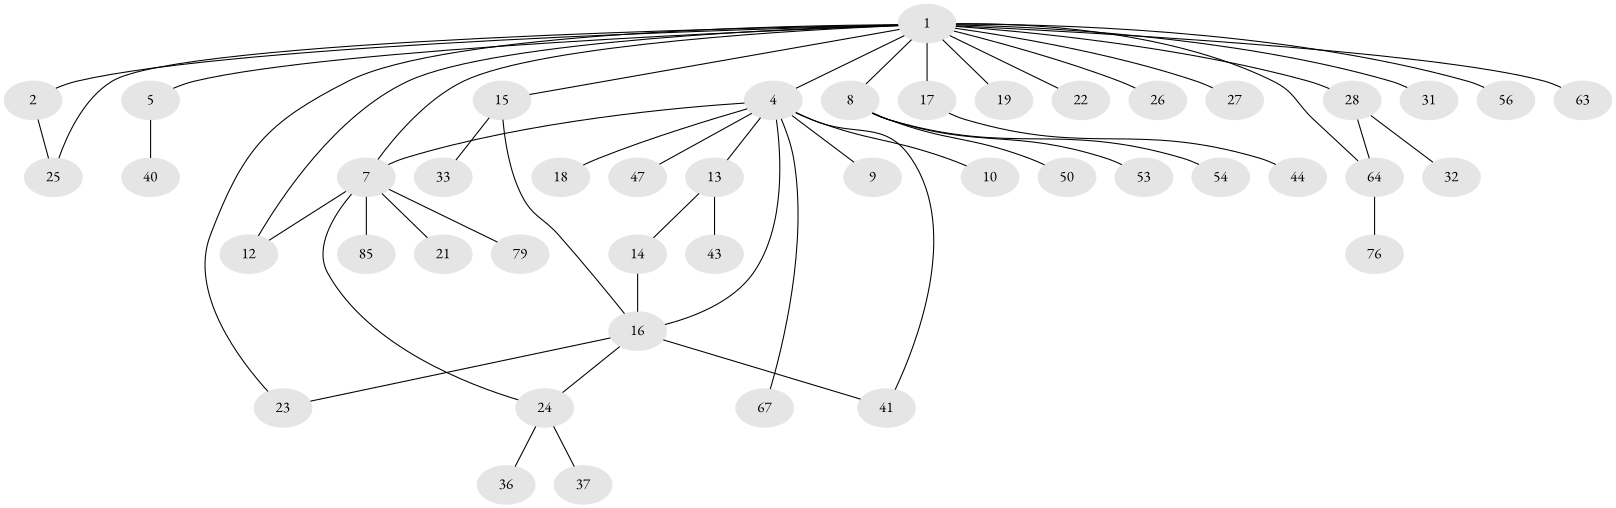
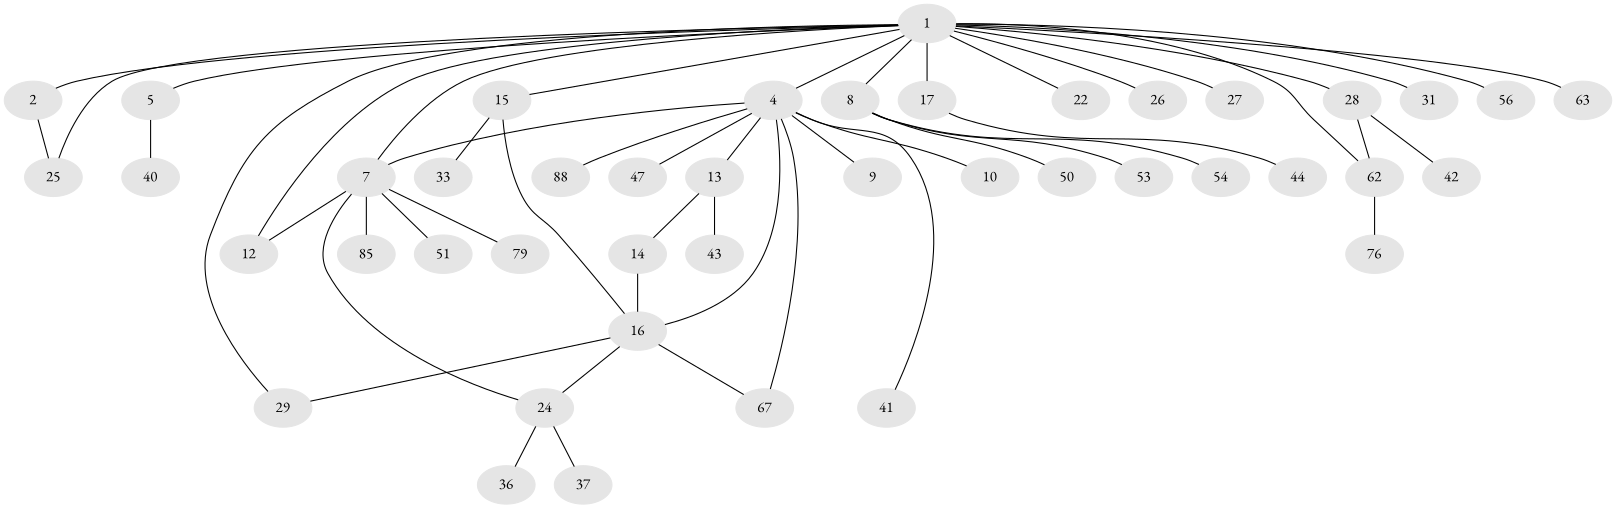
(1004, 100) -> none
(561, 177) -> (561, 177)
(1375, 177) -> (1375, 177)
(1451, 177) -> (1451, 177)
(443, 254) -> (443, 254)
(762, 370) -> (701, 370)
(283, 408) -> (283, 408)
